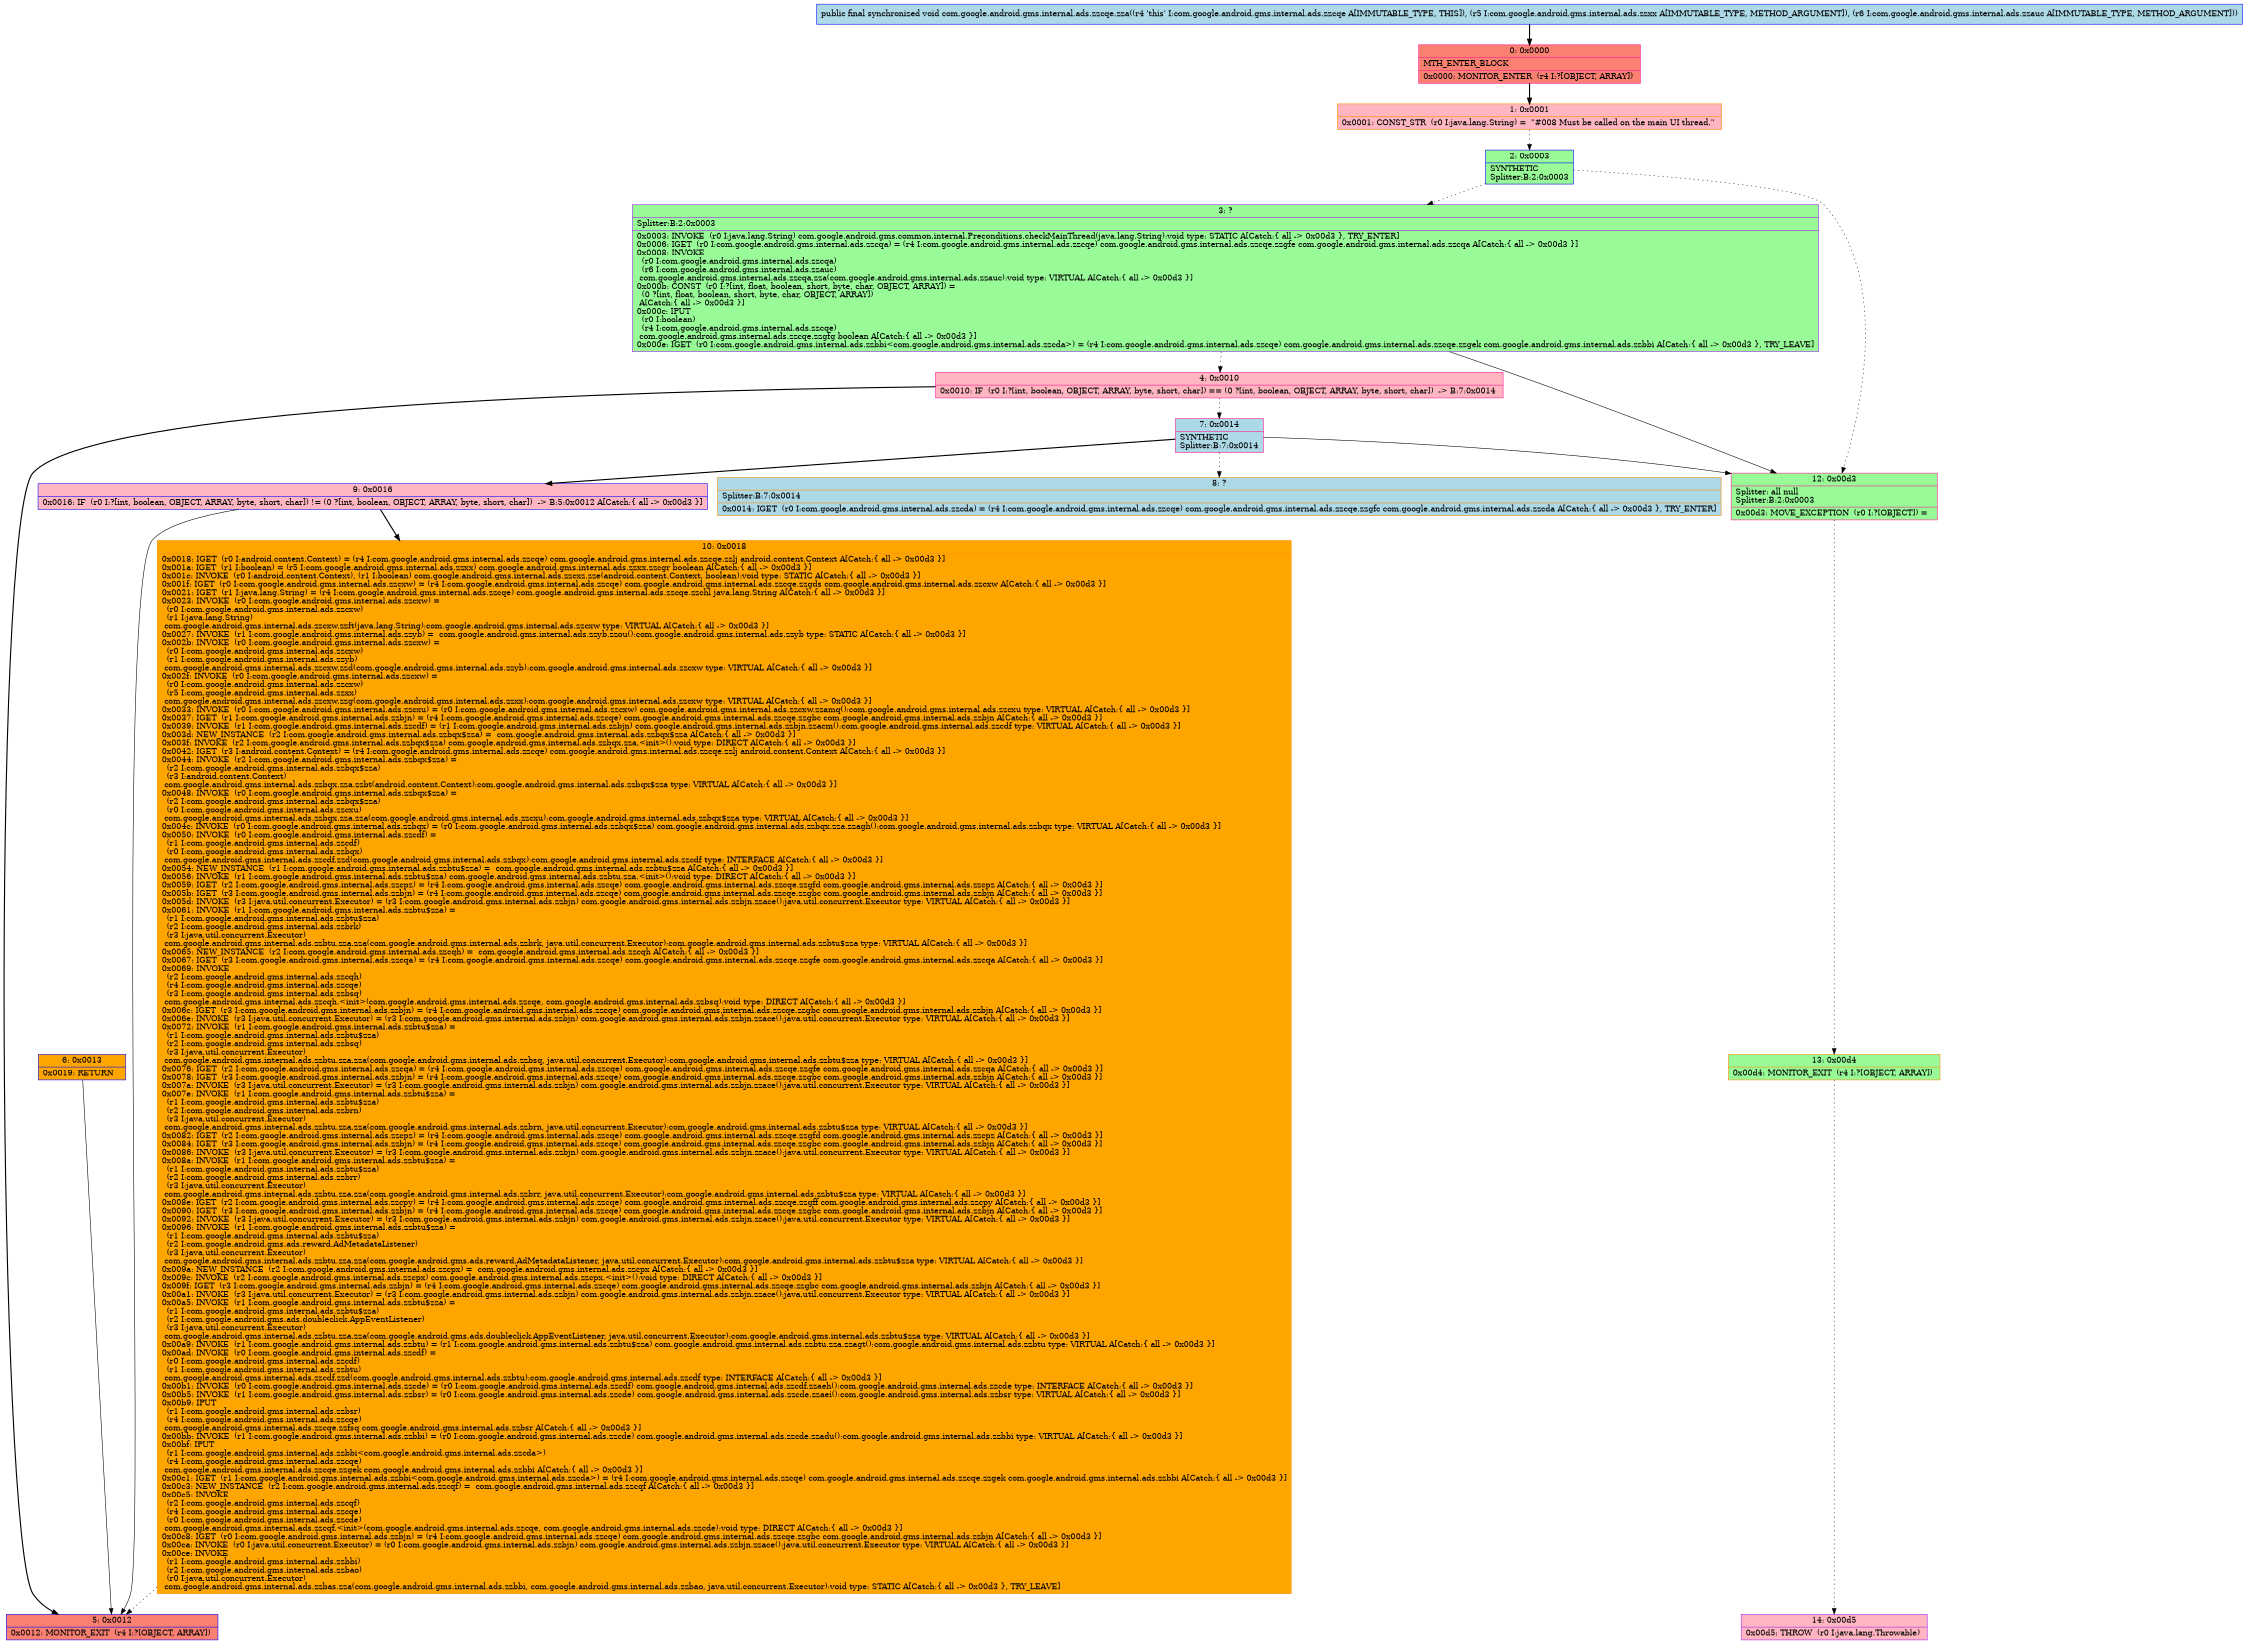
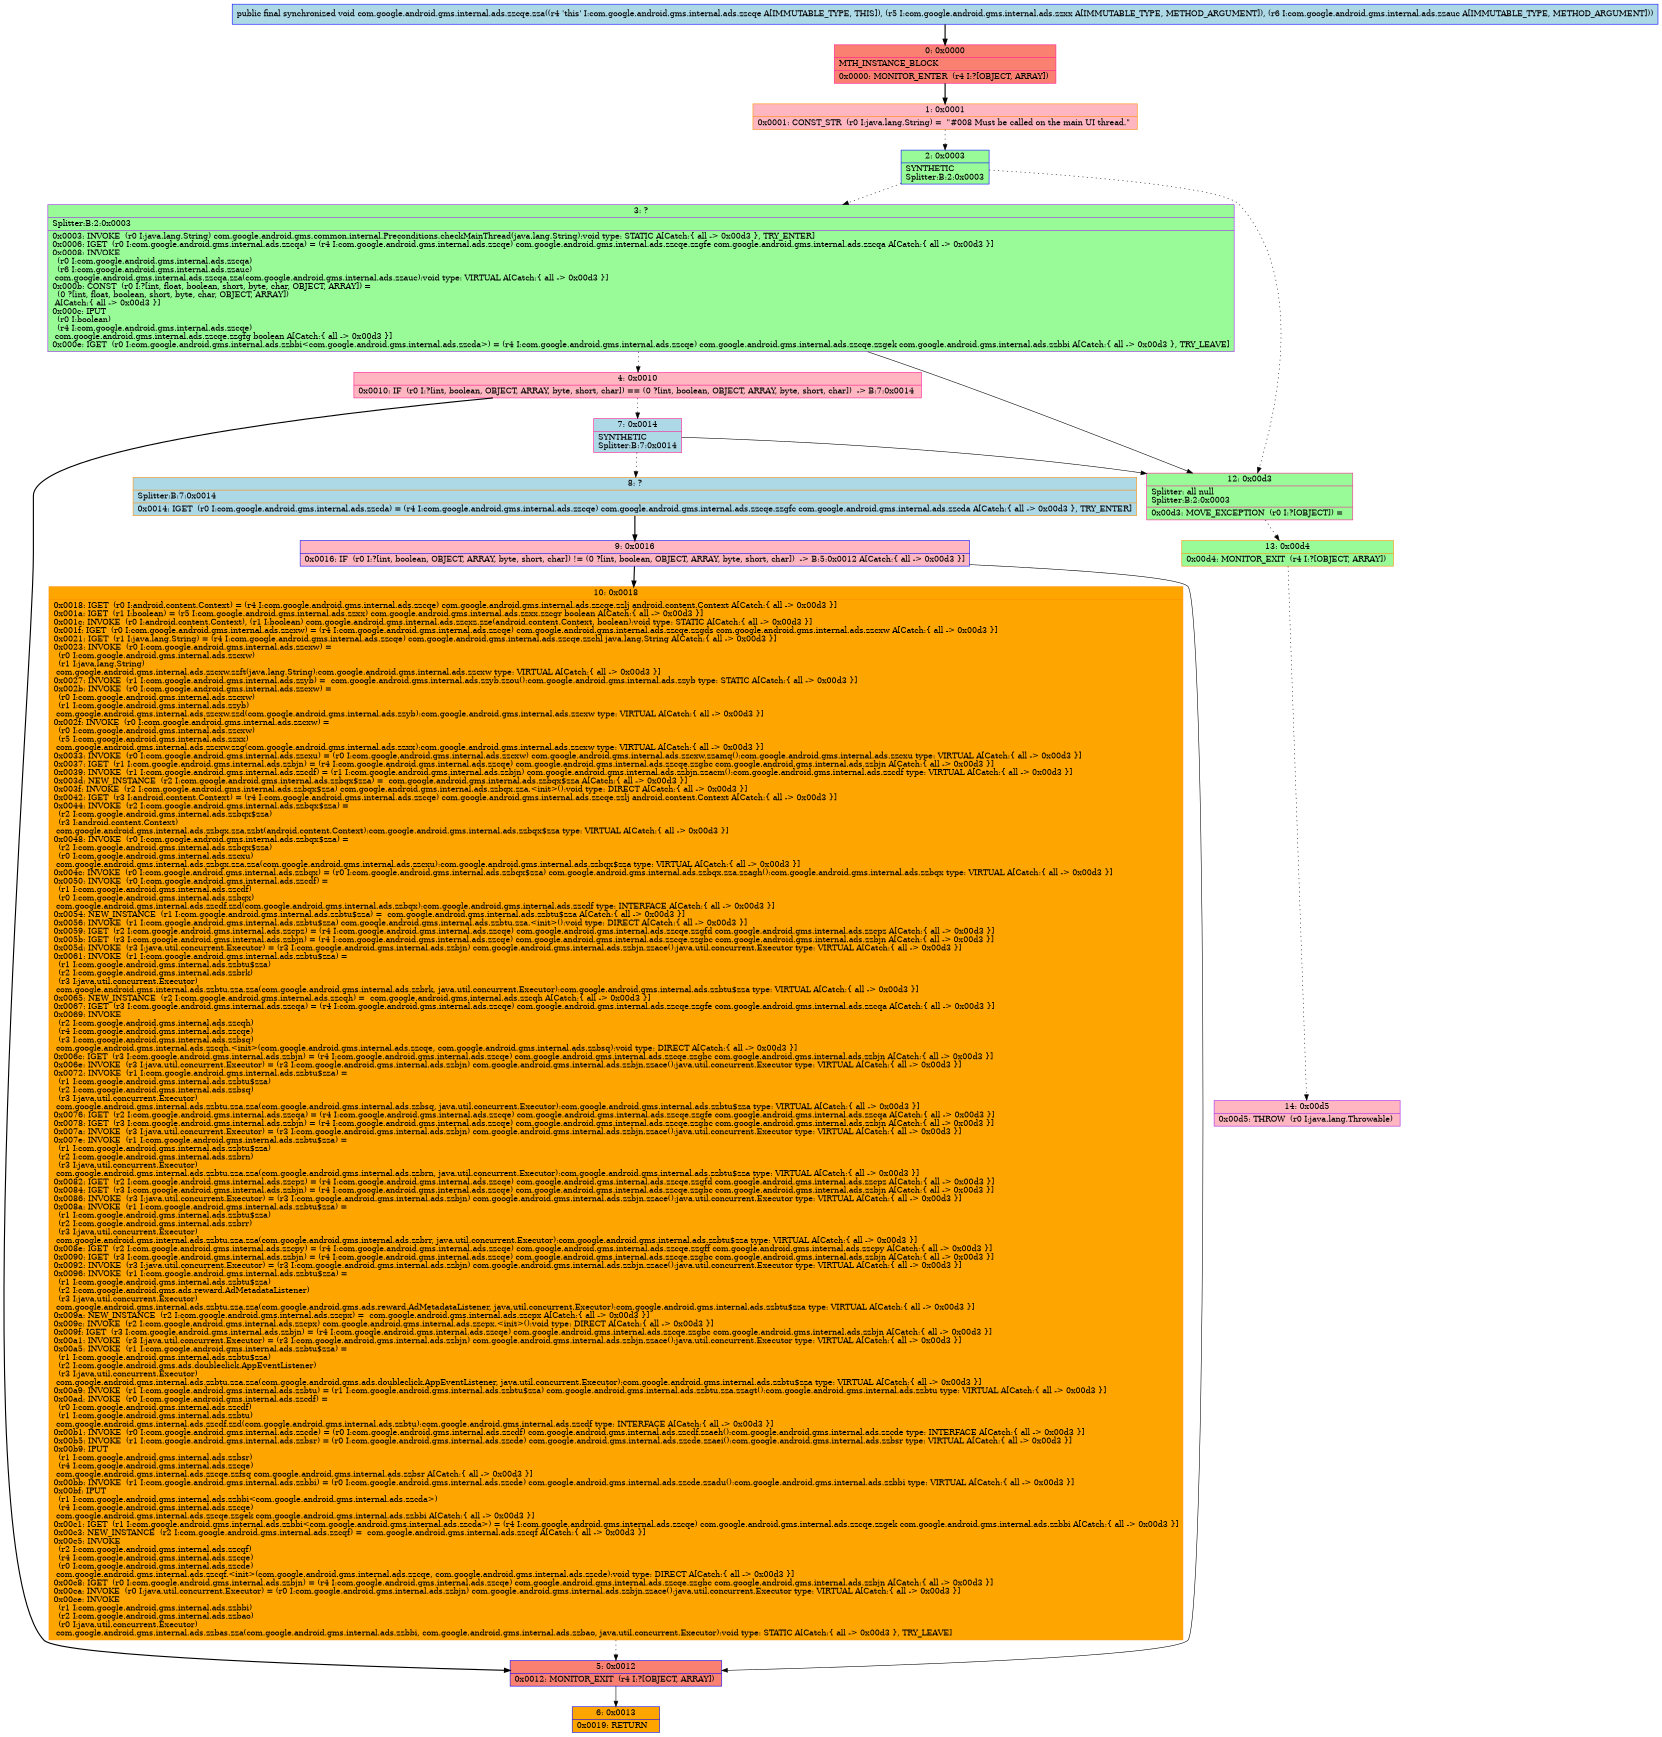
(1466, 64) -> (889, 64)
(863, 461) -> (635, 525)
(97, 1344) -> (616, 1694)
